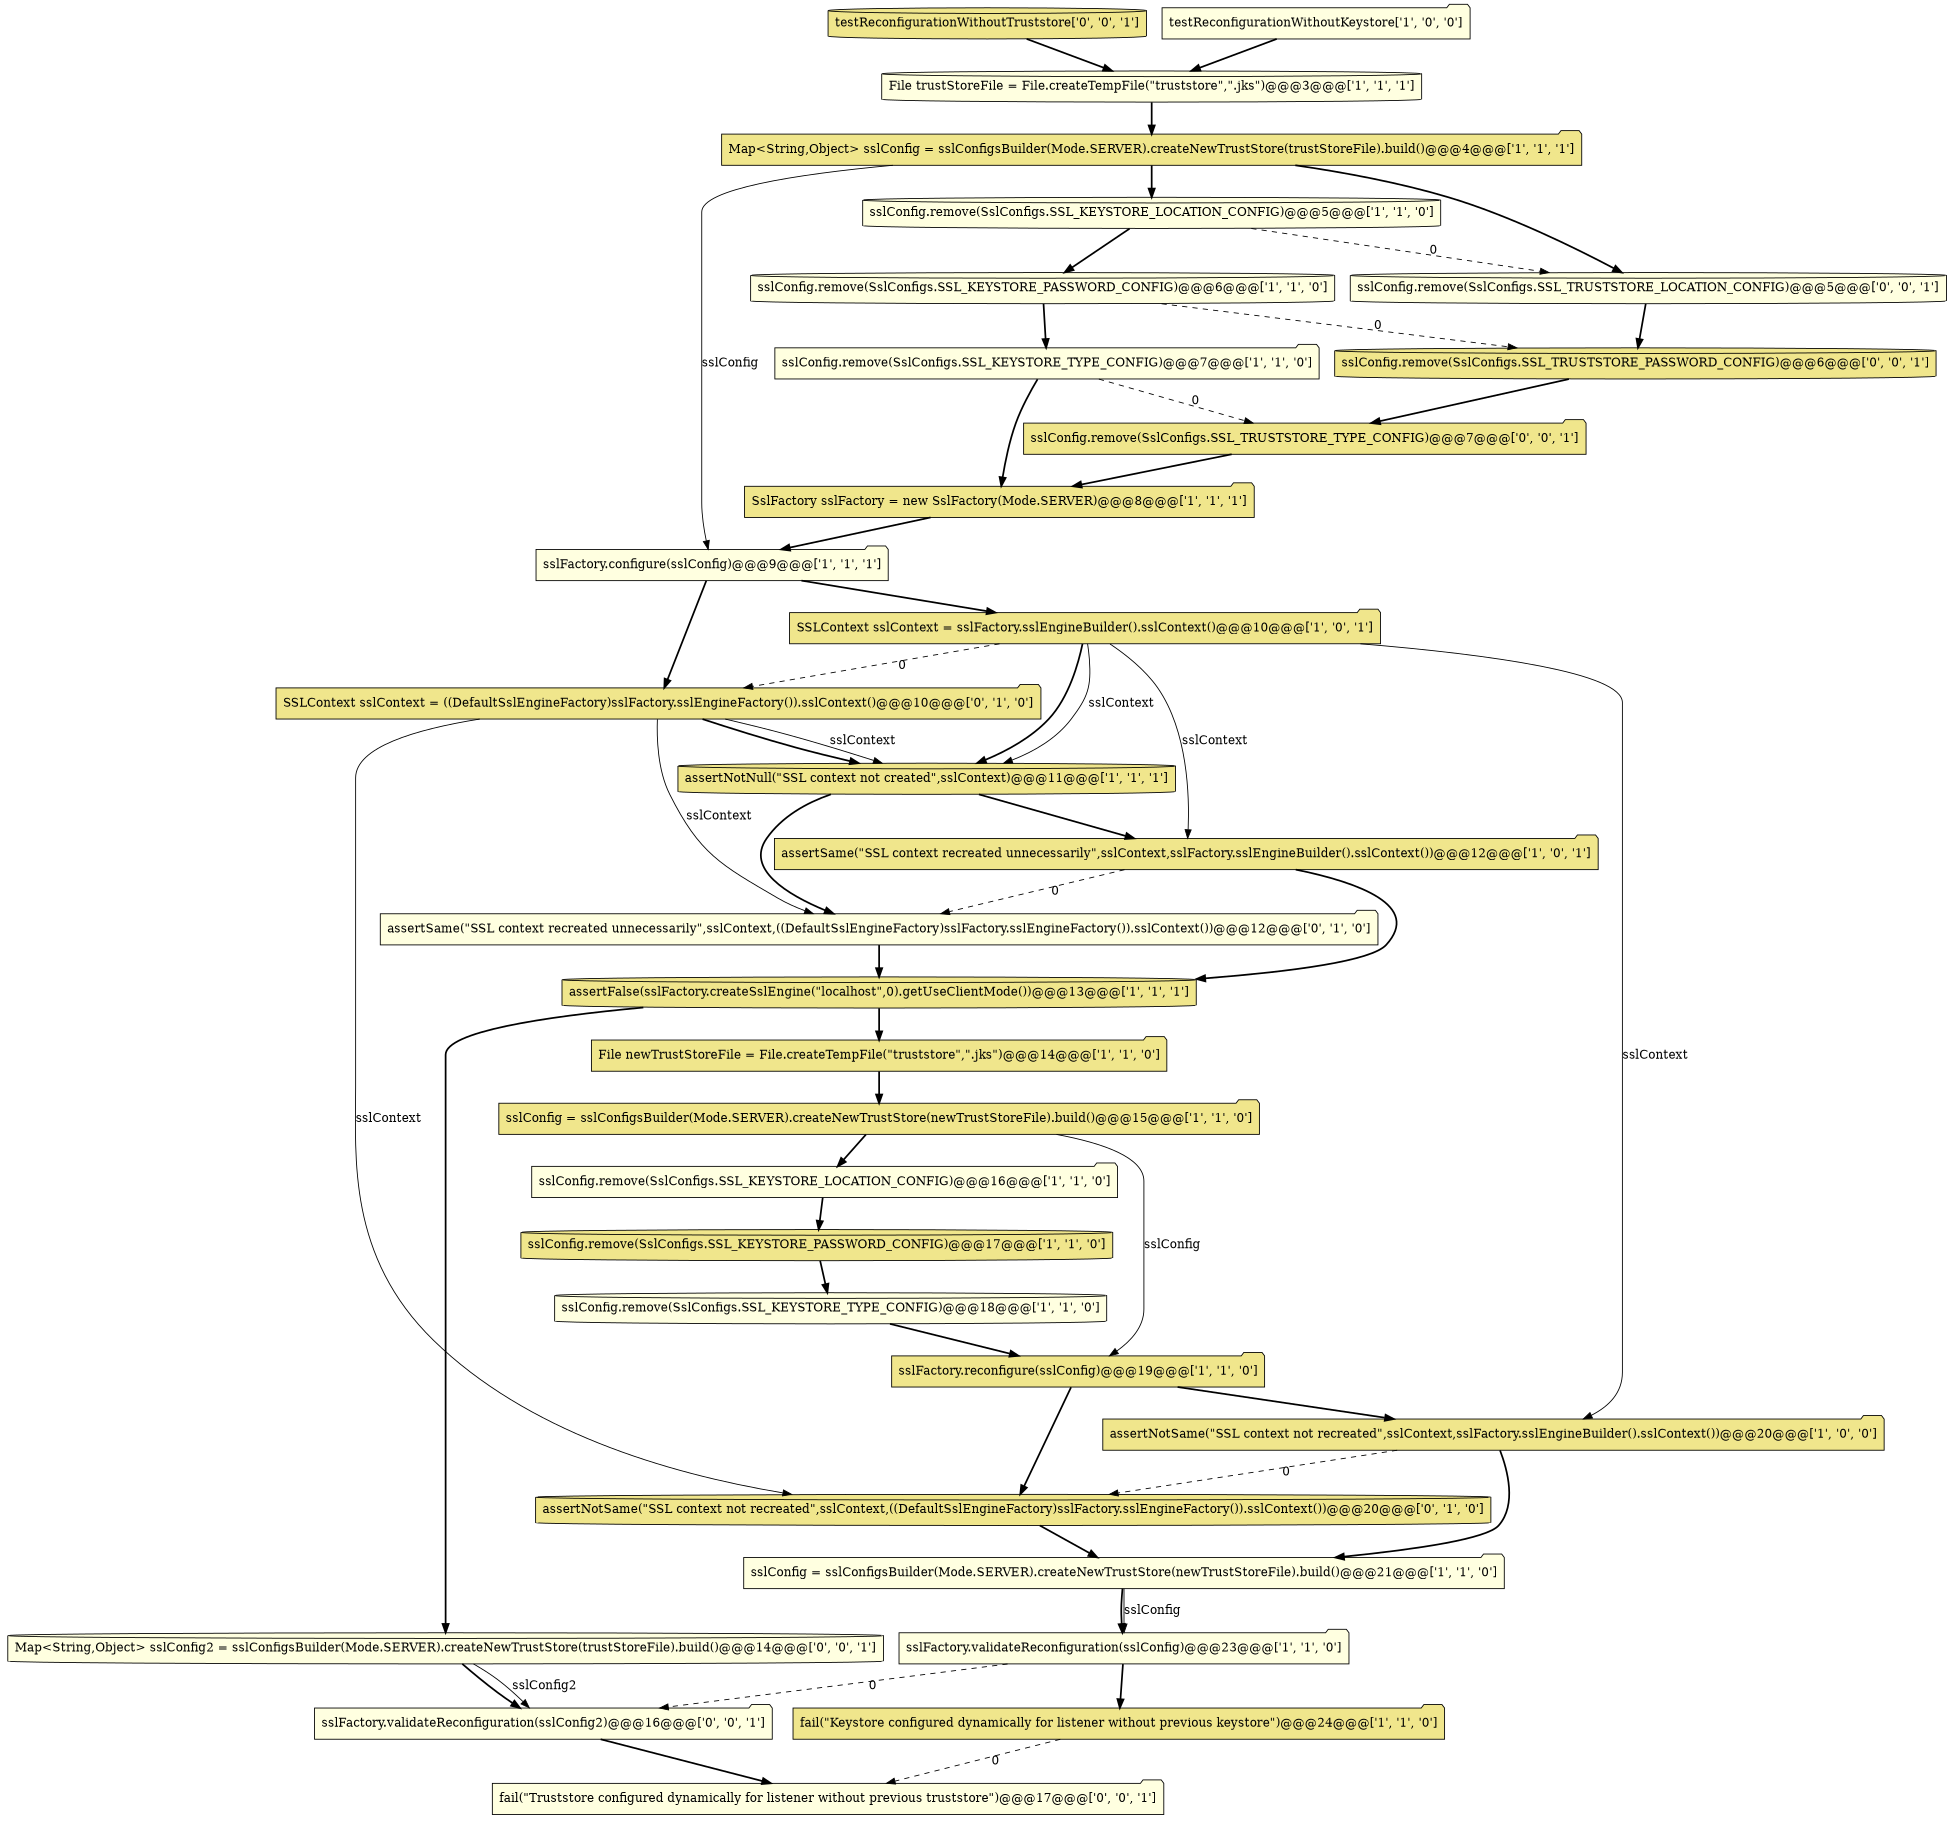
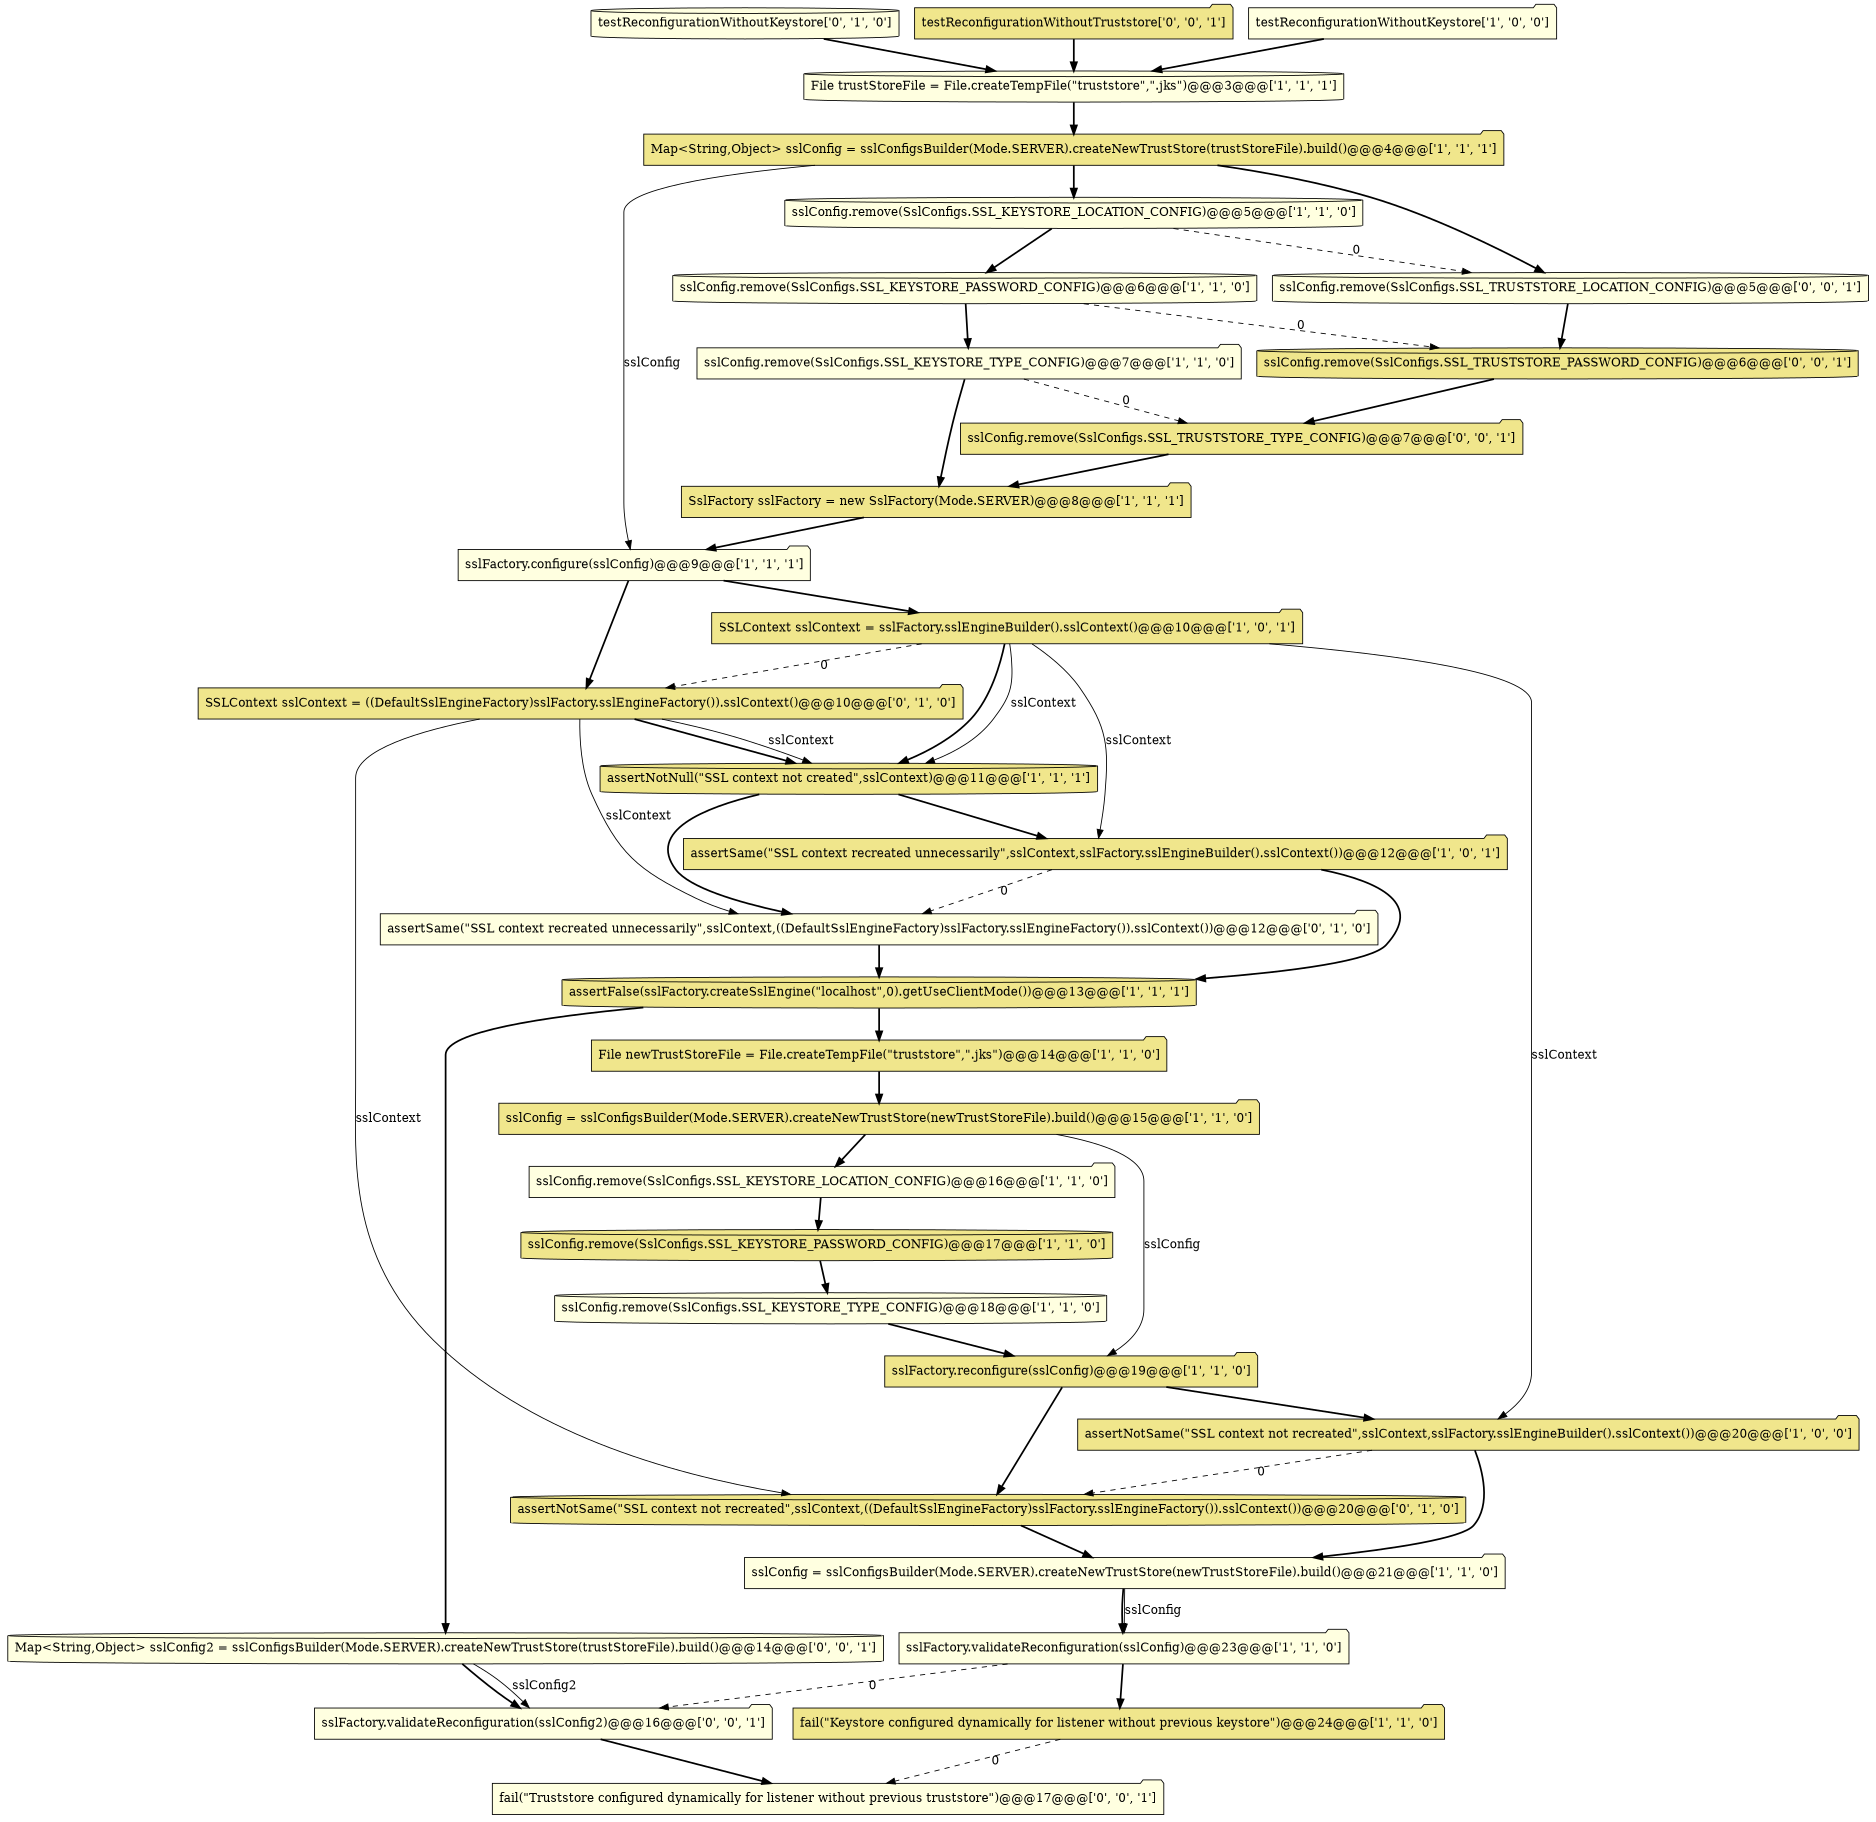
none -> (745, 23)
(987, 23) -> (1074, 23)
